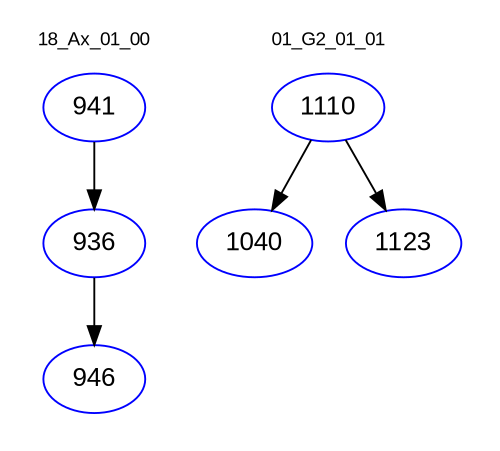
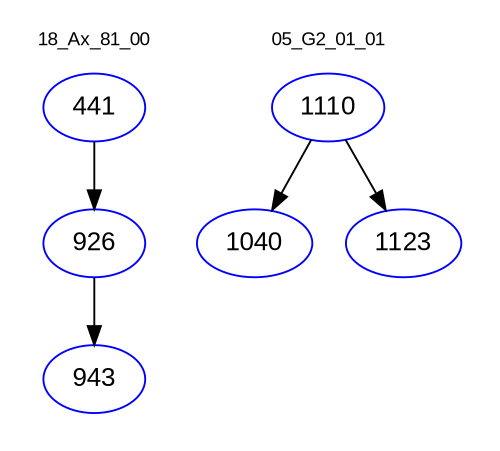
(94, 41) -> (94, 41)
(329, 41) -> (329, 41)
(94, 108) -> (94, 108)
(94, 243) -> (94, 243)
(94, 379) -> (94, 379)
